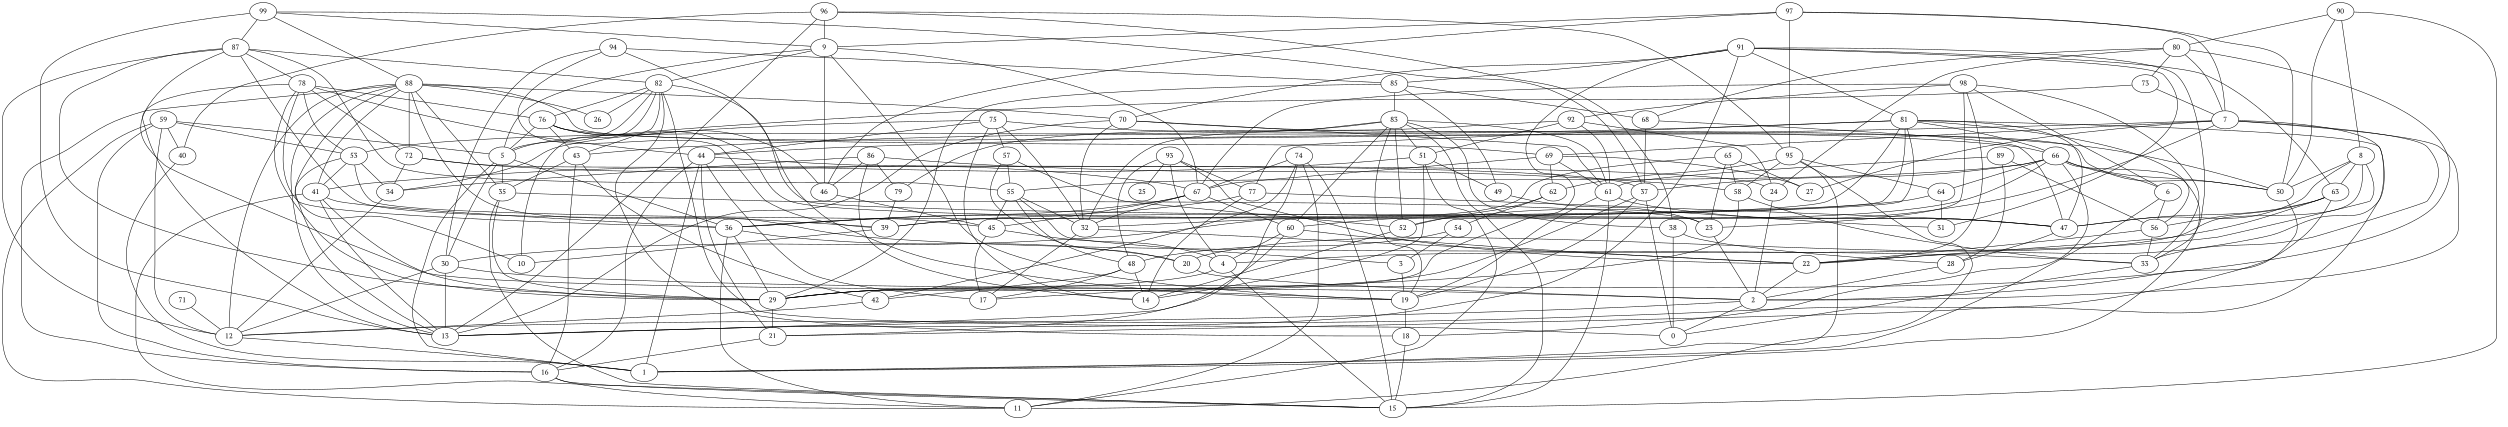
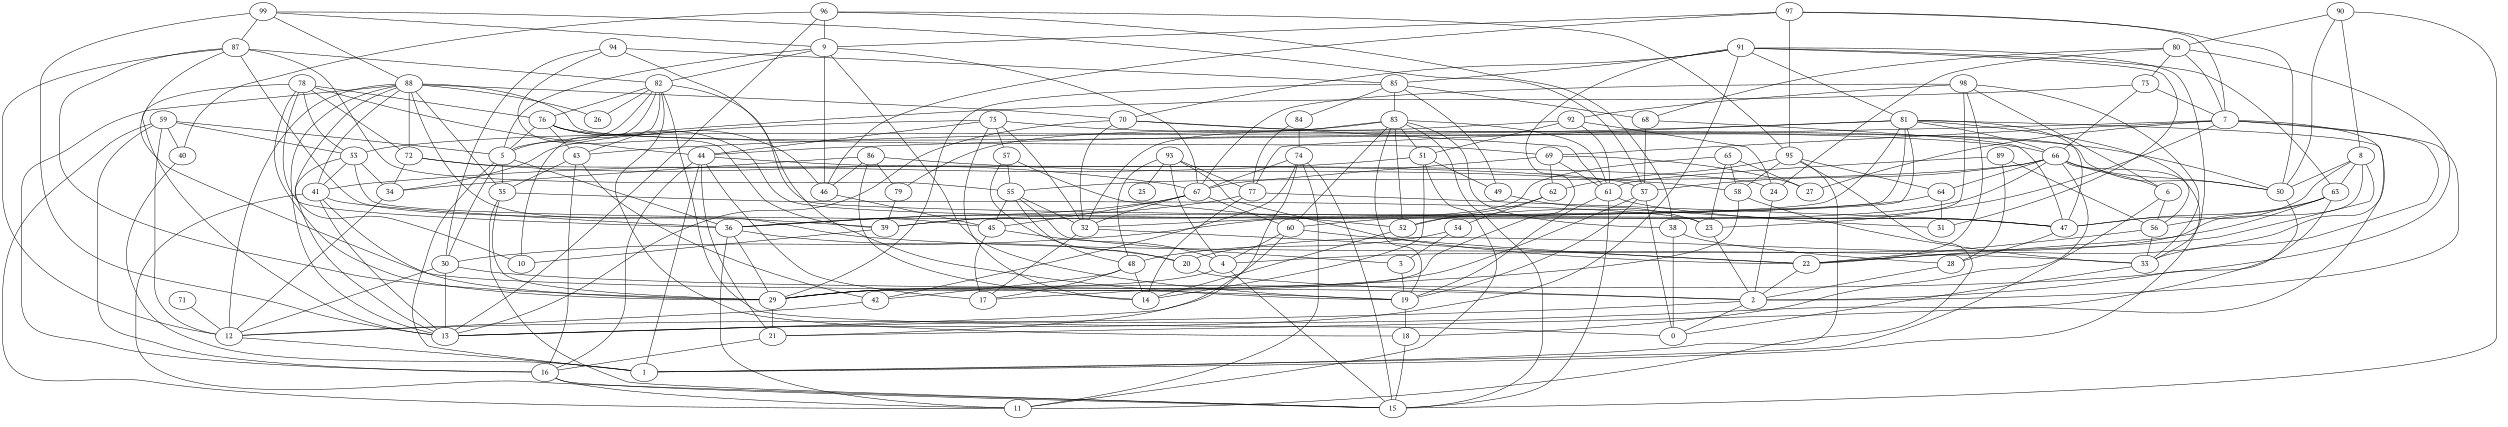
(269, 66) -> none
none -> (1299, 120)
none -> (2101, 120)
